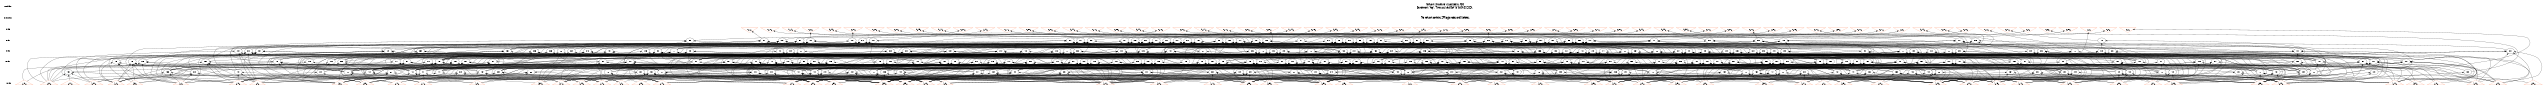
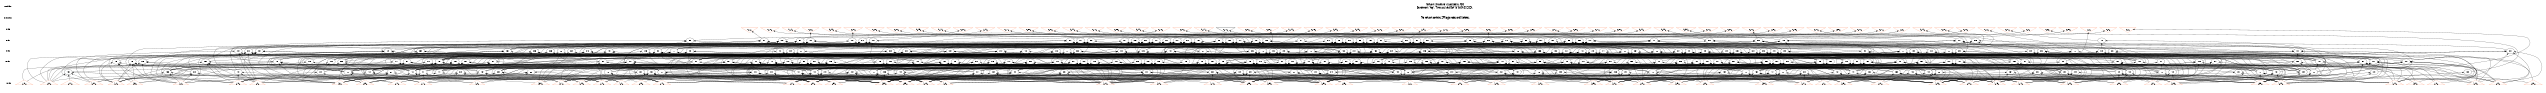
(1226, 29) -> (1226, 29)
(2422, 65) -> (2432, 65)
